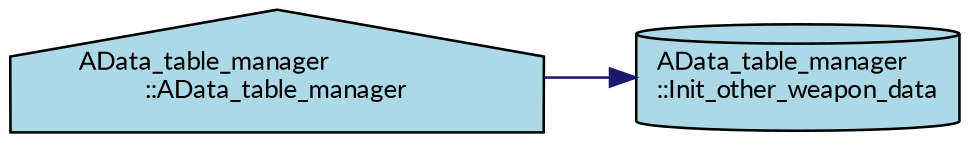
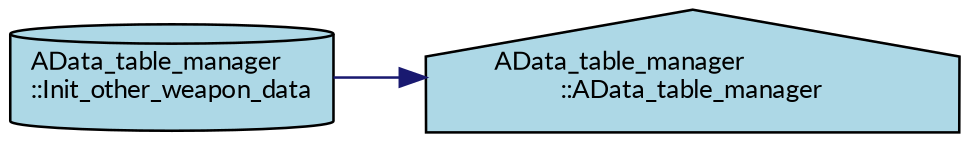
(577, 78) -> (367, 78)
